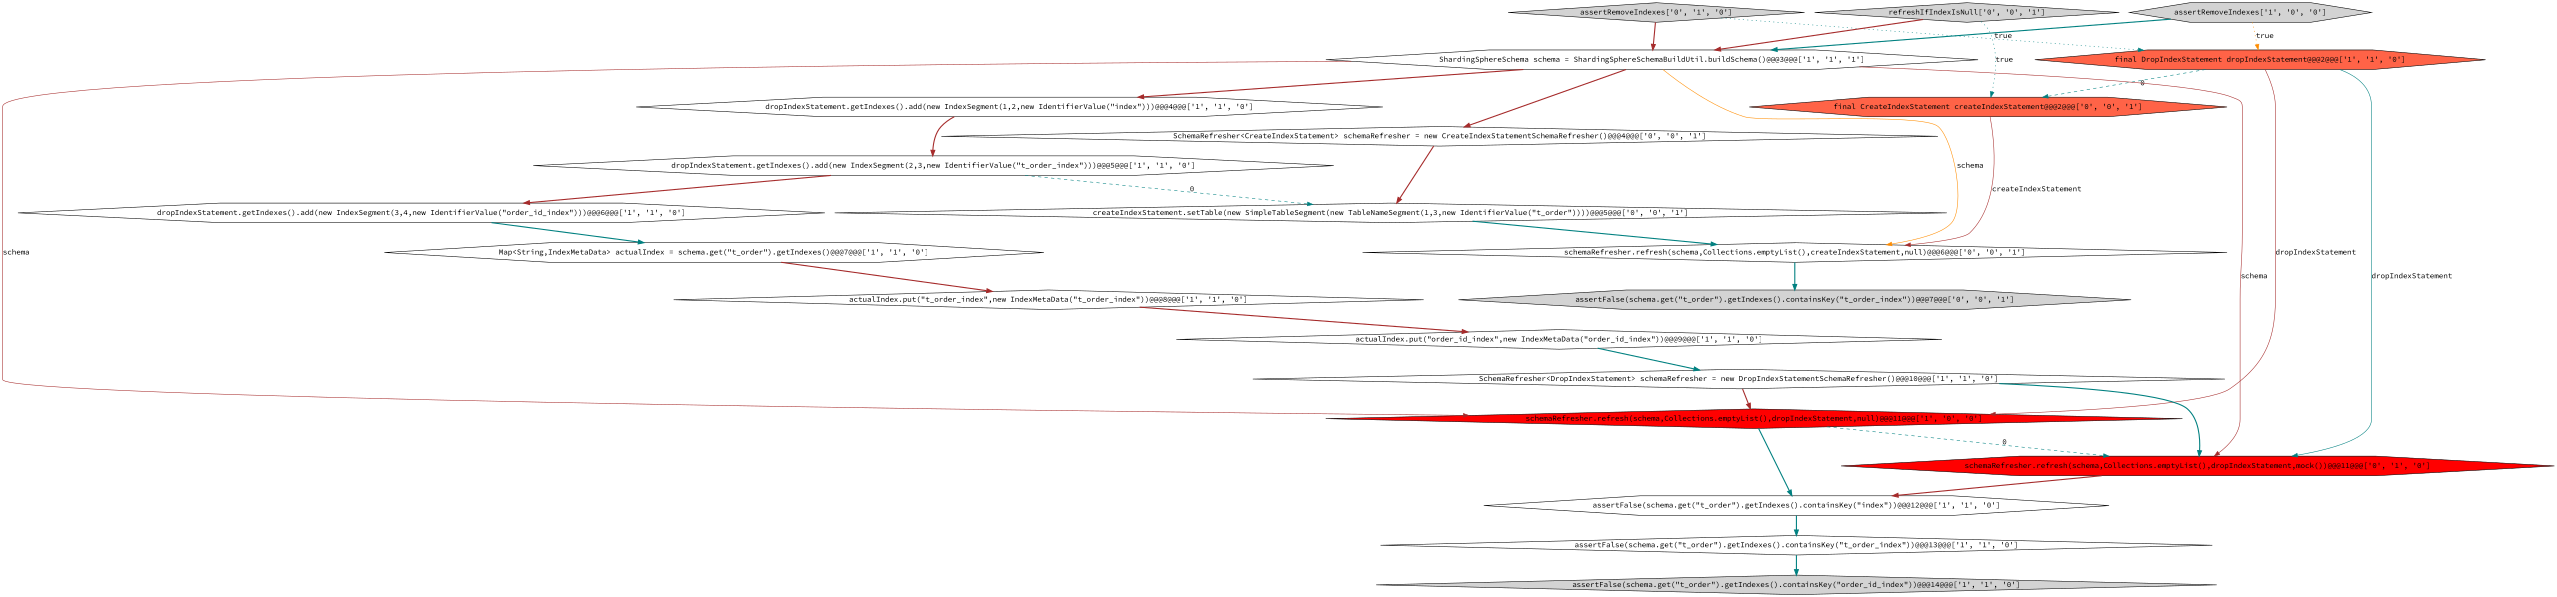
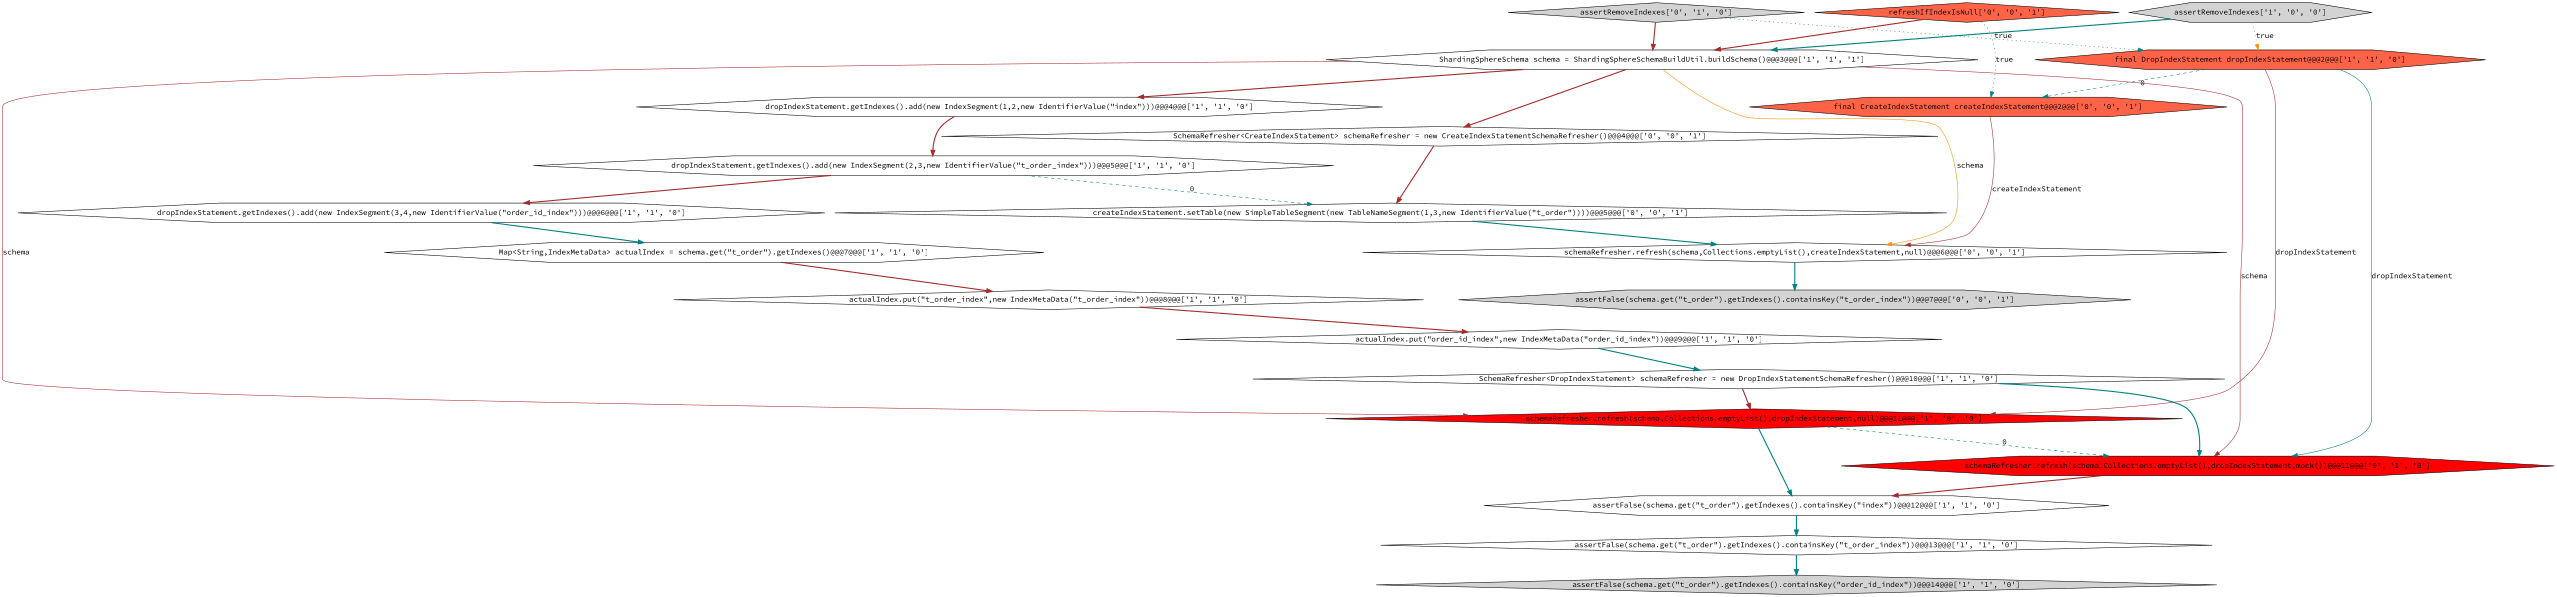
(1967, 12) -> (1967, 12)
